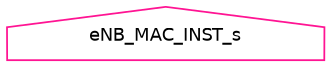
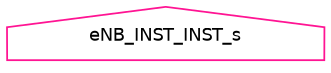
(166, 36) -> (166, 36)
